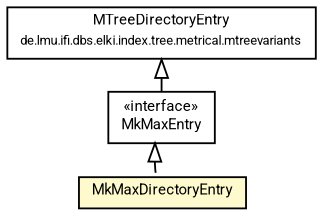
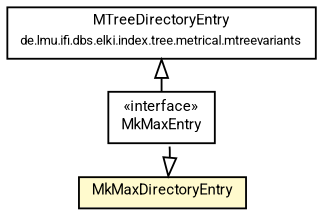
(155, 169) -> (170, 150)
